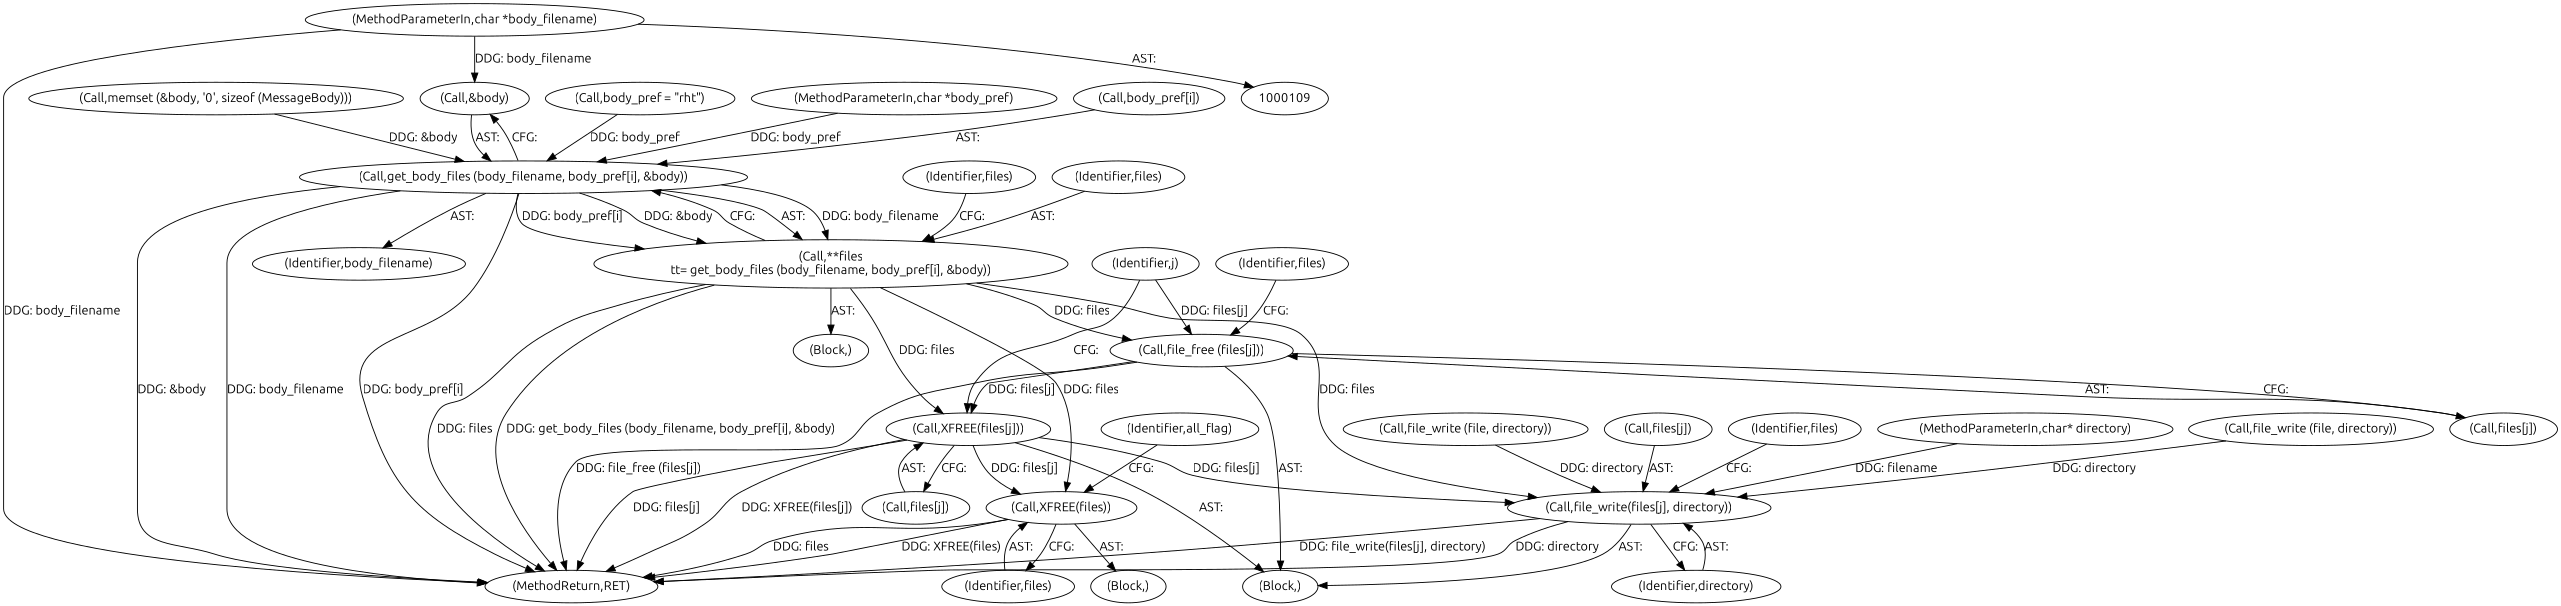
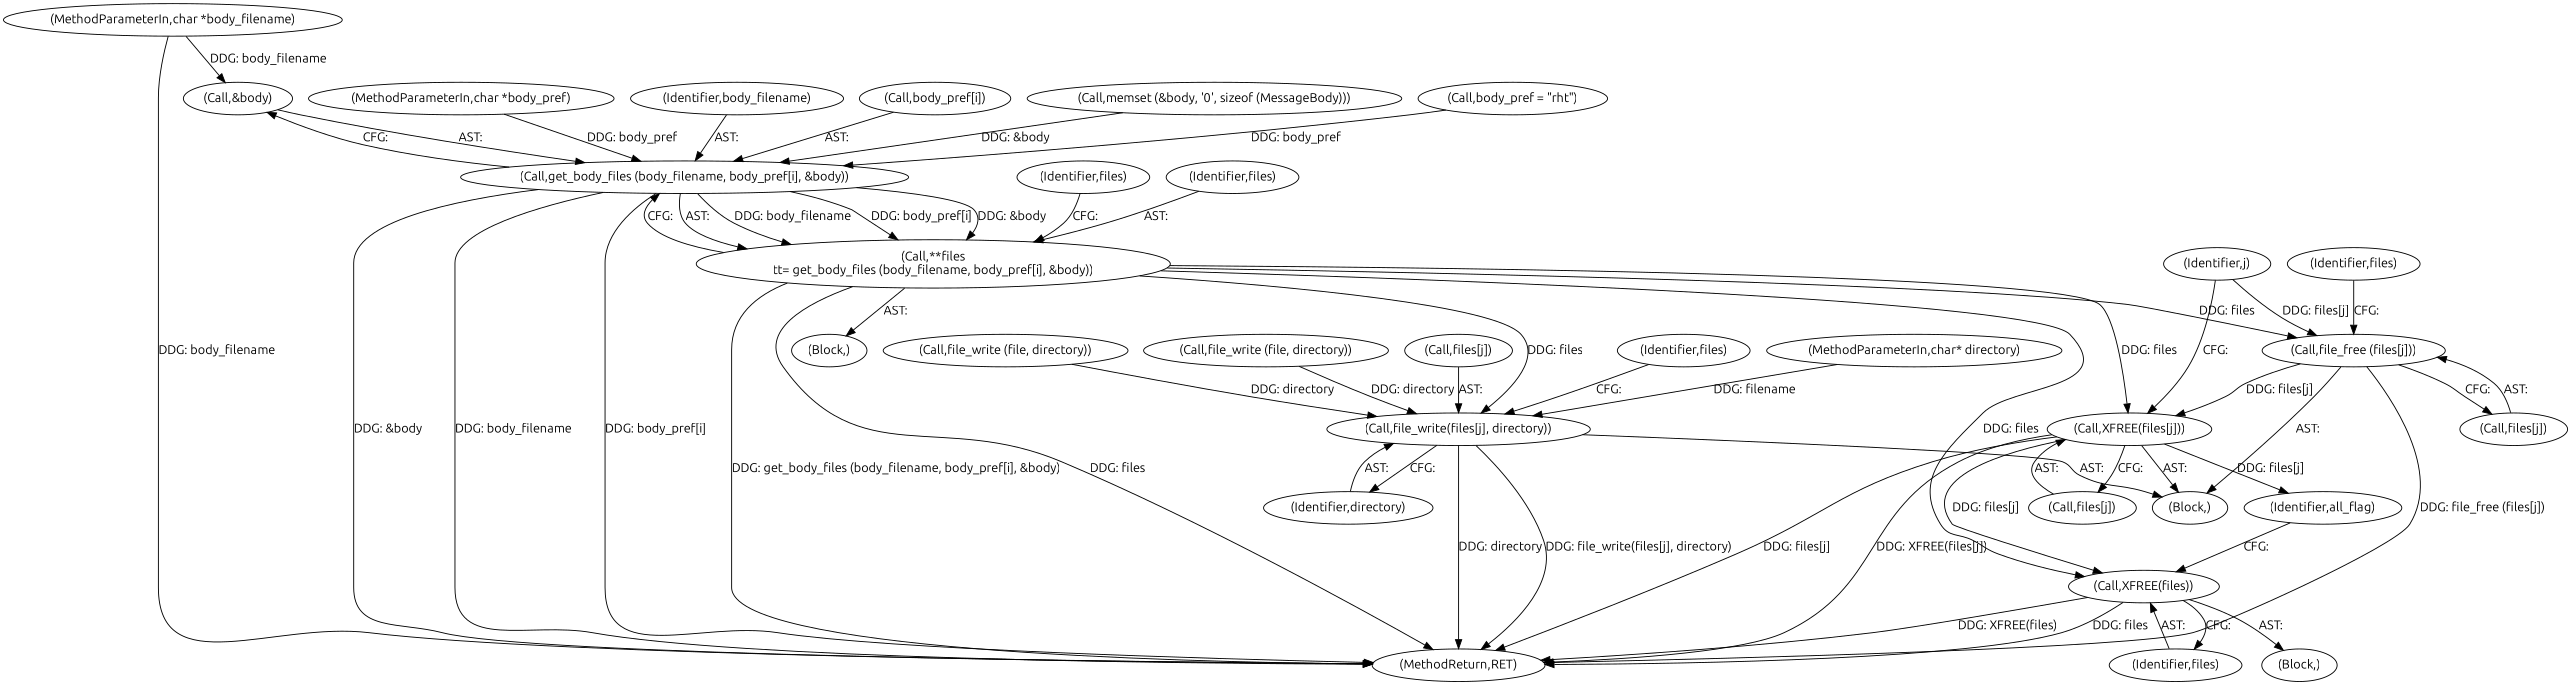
(1285, 99) -> none
(437, 216) -> (713, 134)
(1269, 487) -> (2222, 467)
